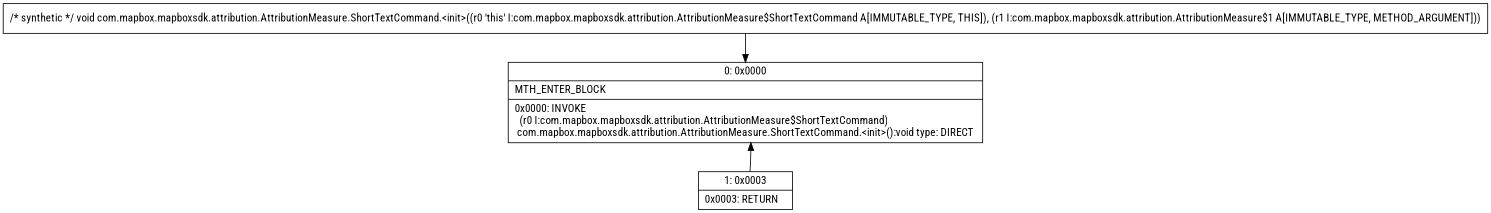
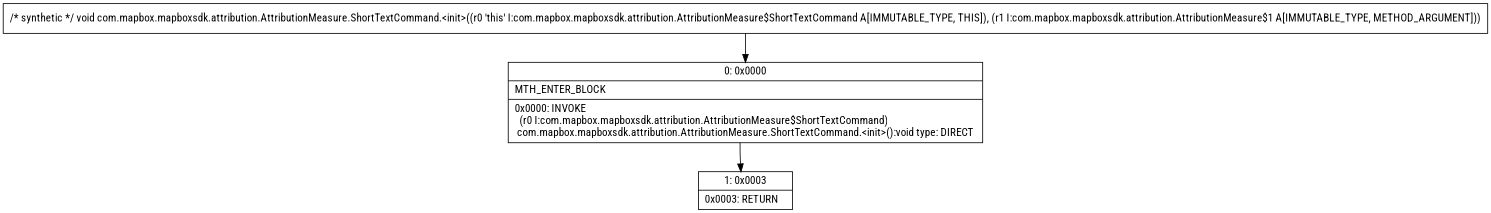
(751, 161) -> (740, 153)
